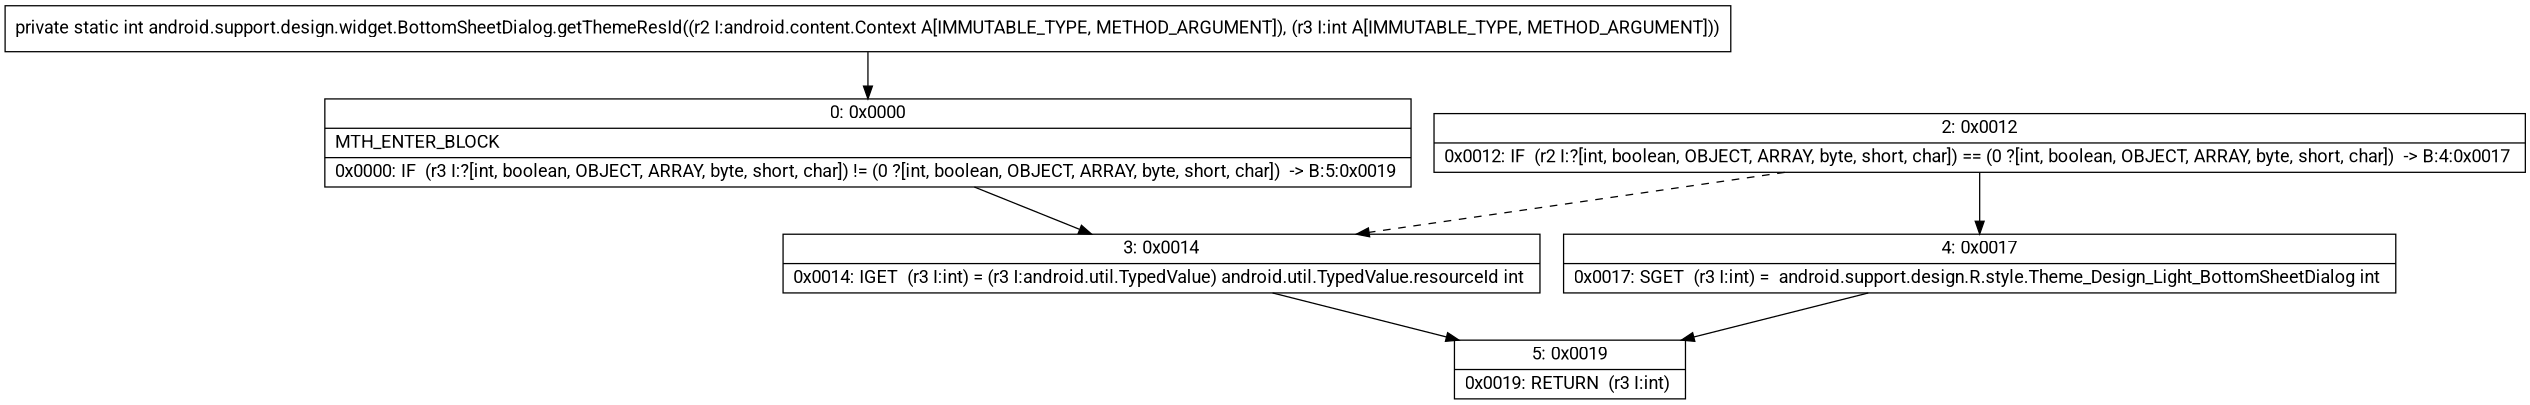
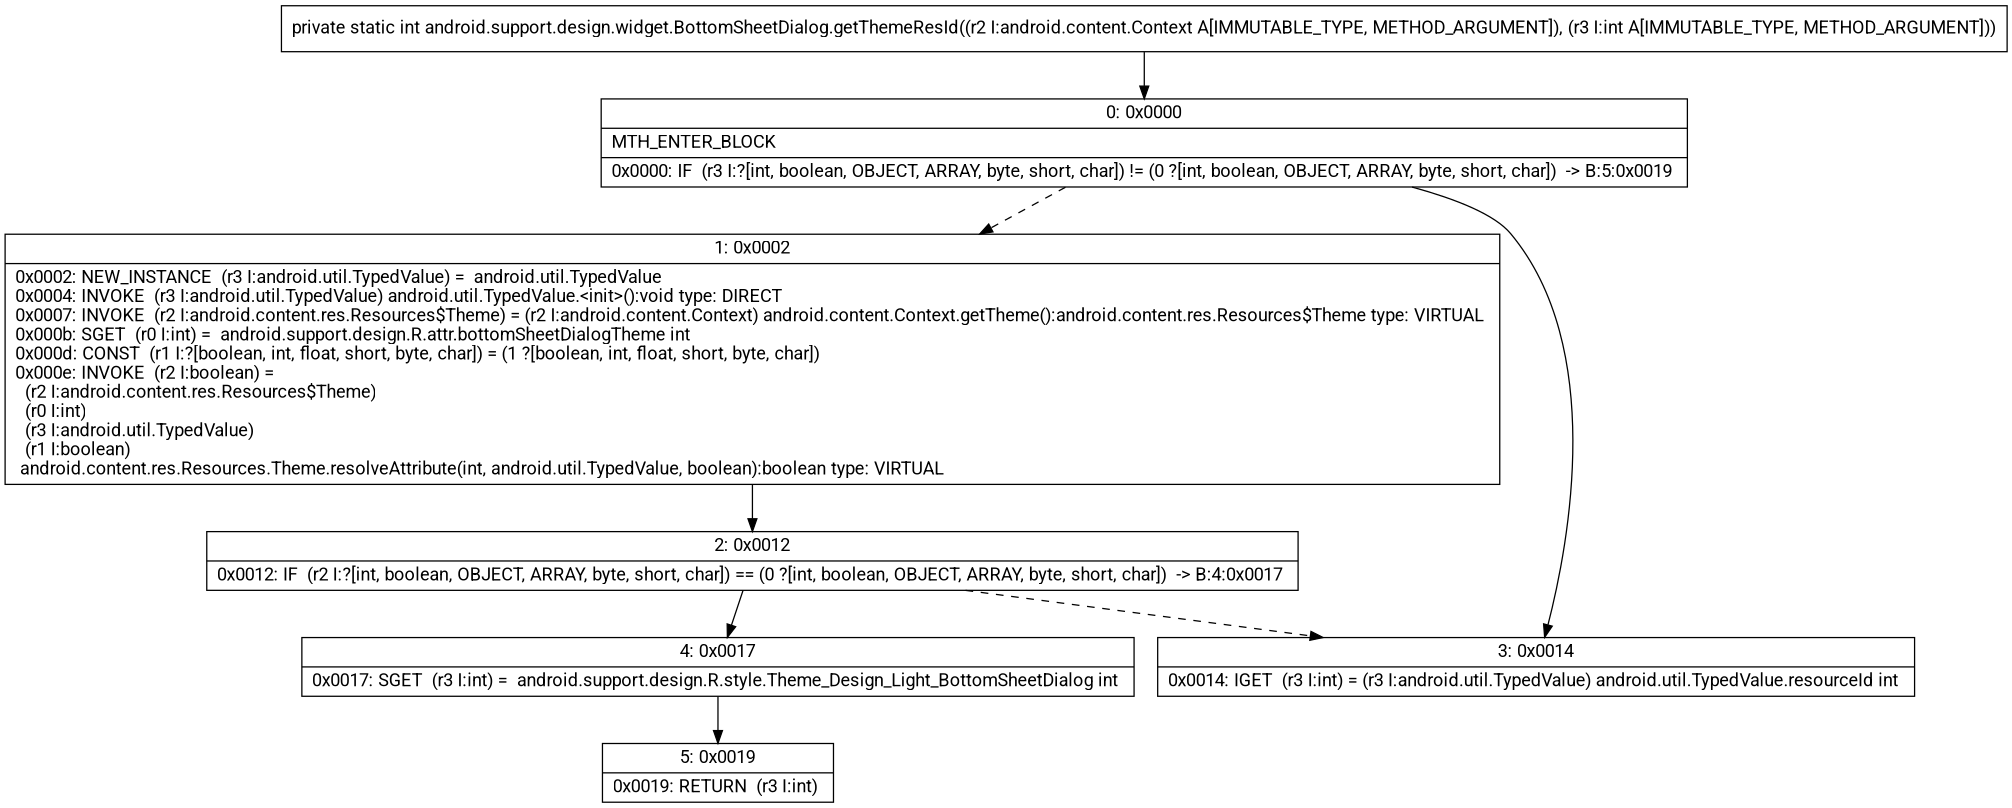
(1360, 315) -> none
none -> (752, 359)
